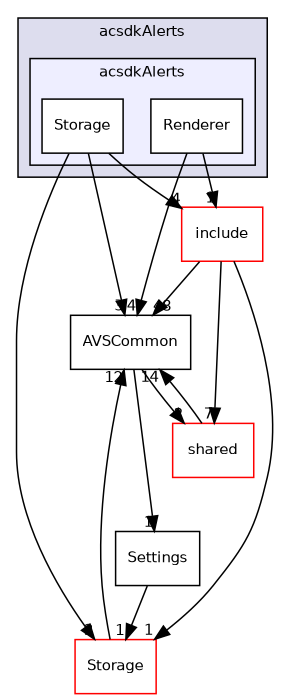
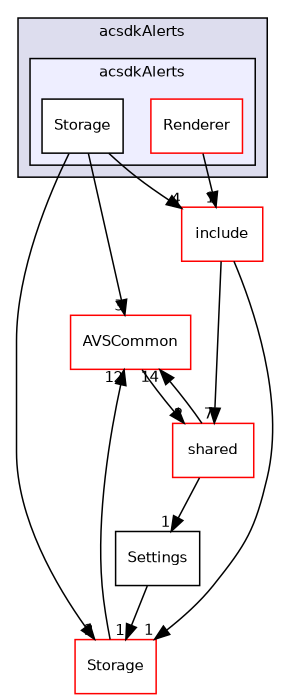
(197, 126) -> (197, 126)
(162, 226) -> none
(181, 283) -> none
(131, 342) -> (131, 342)
(143, 443) -> (189, 498)
